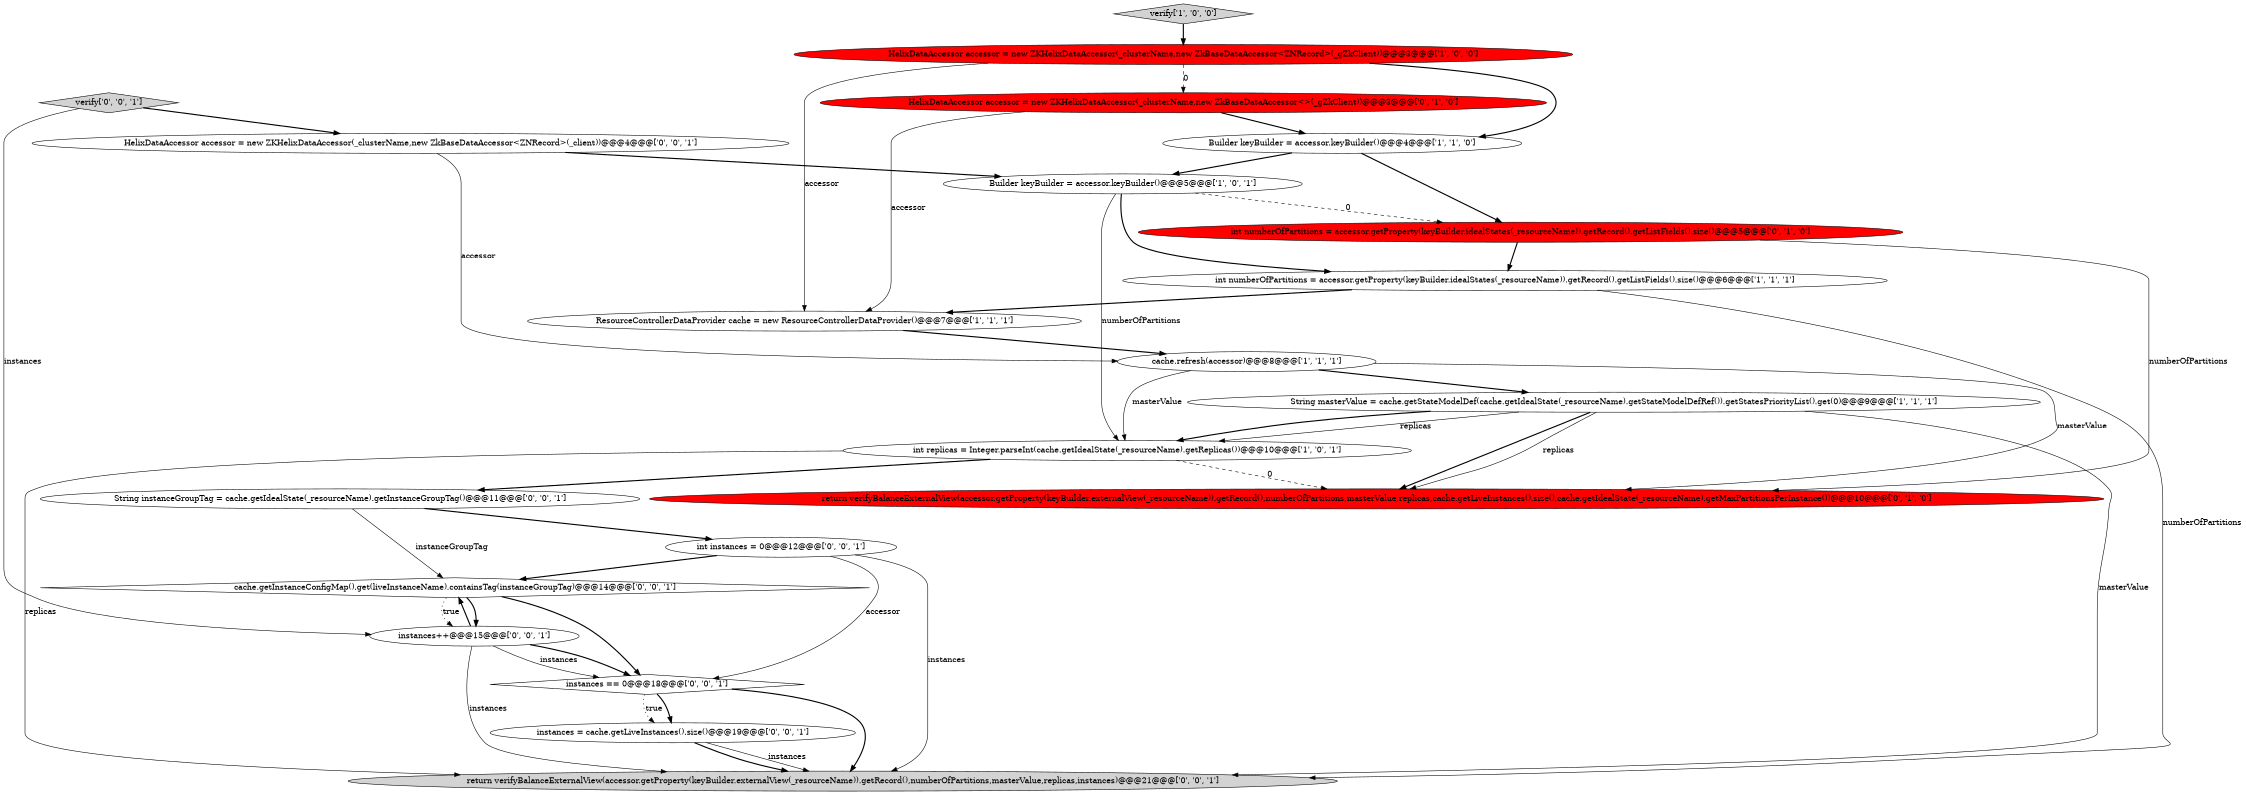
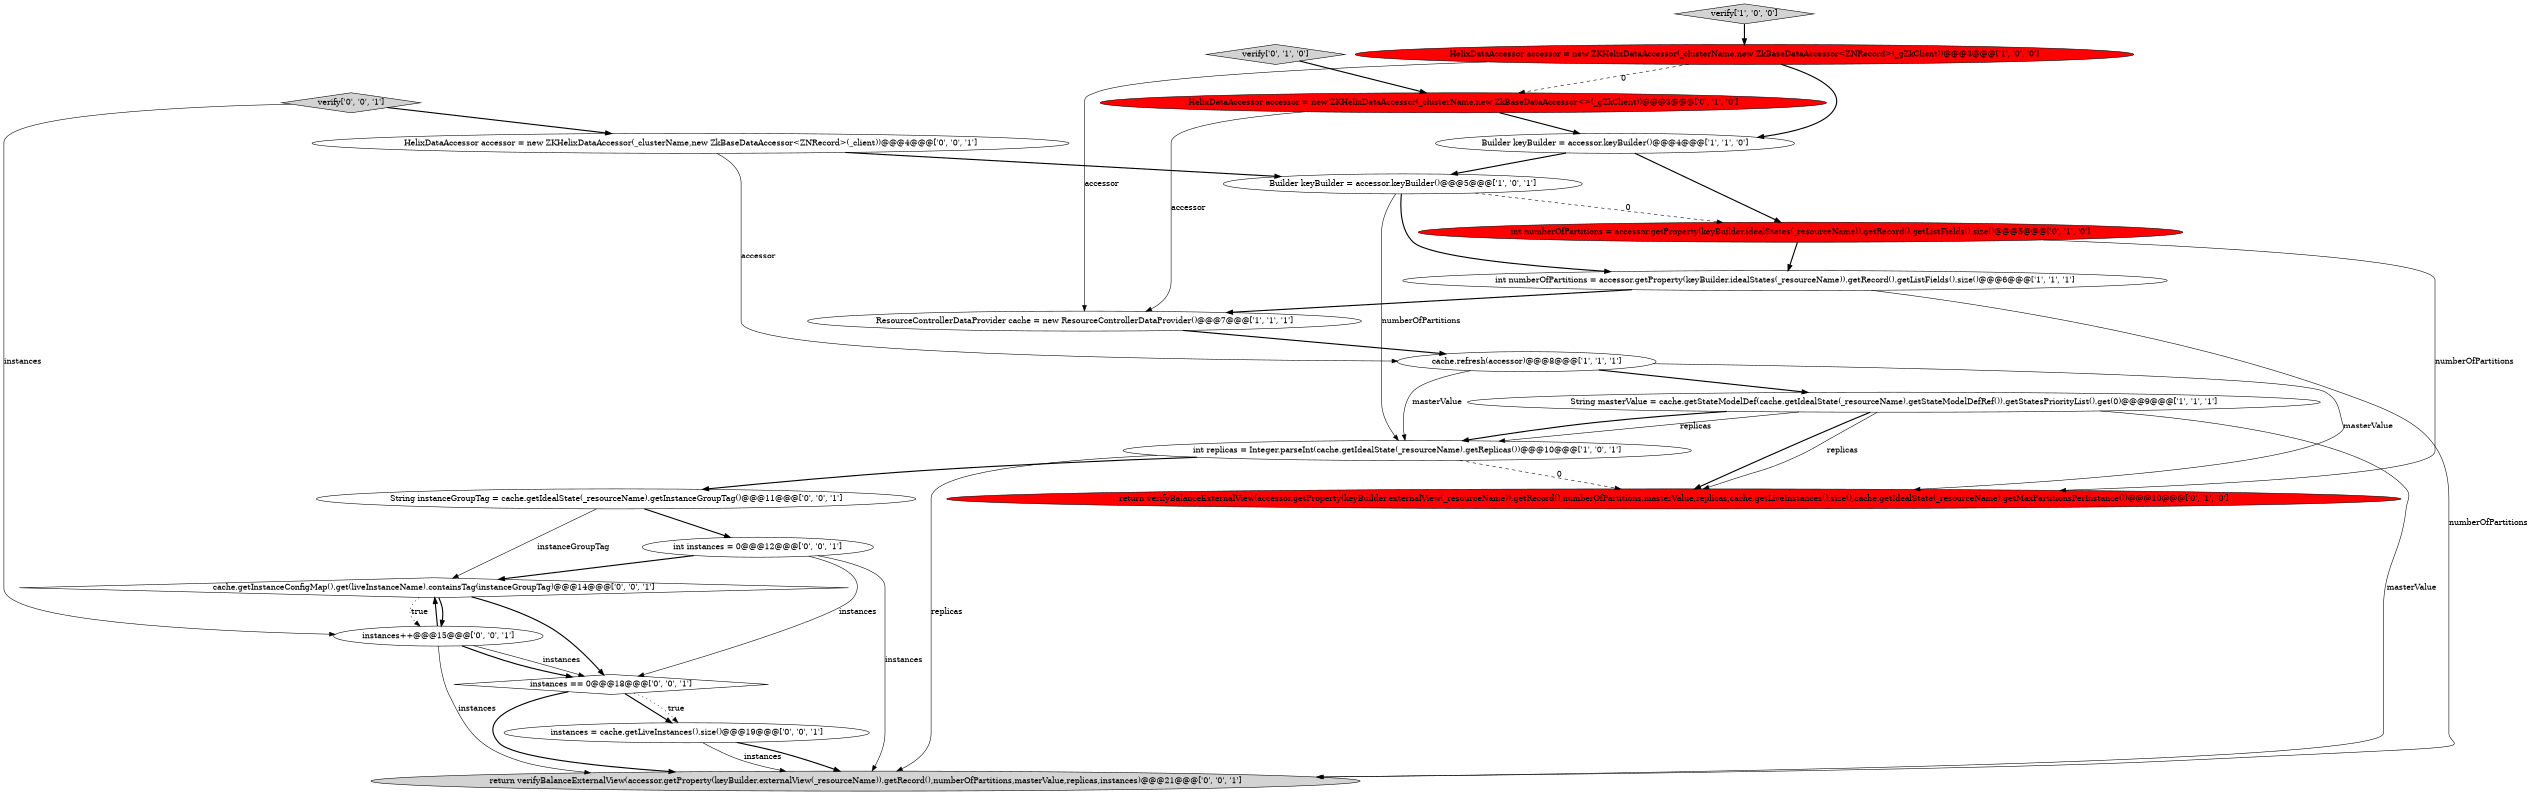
none -> (1276, 54)
(883, 612) -> (858, 612)
